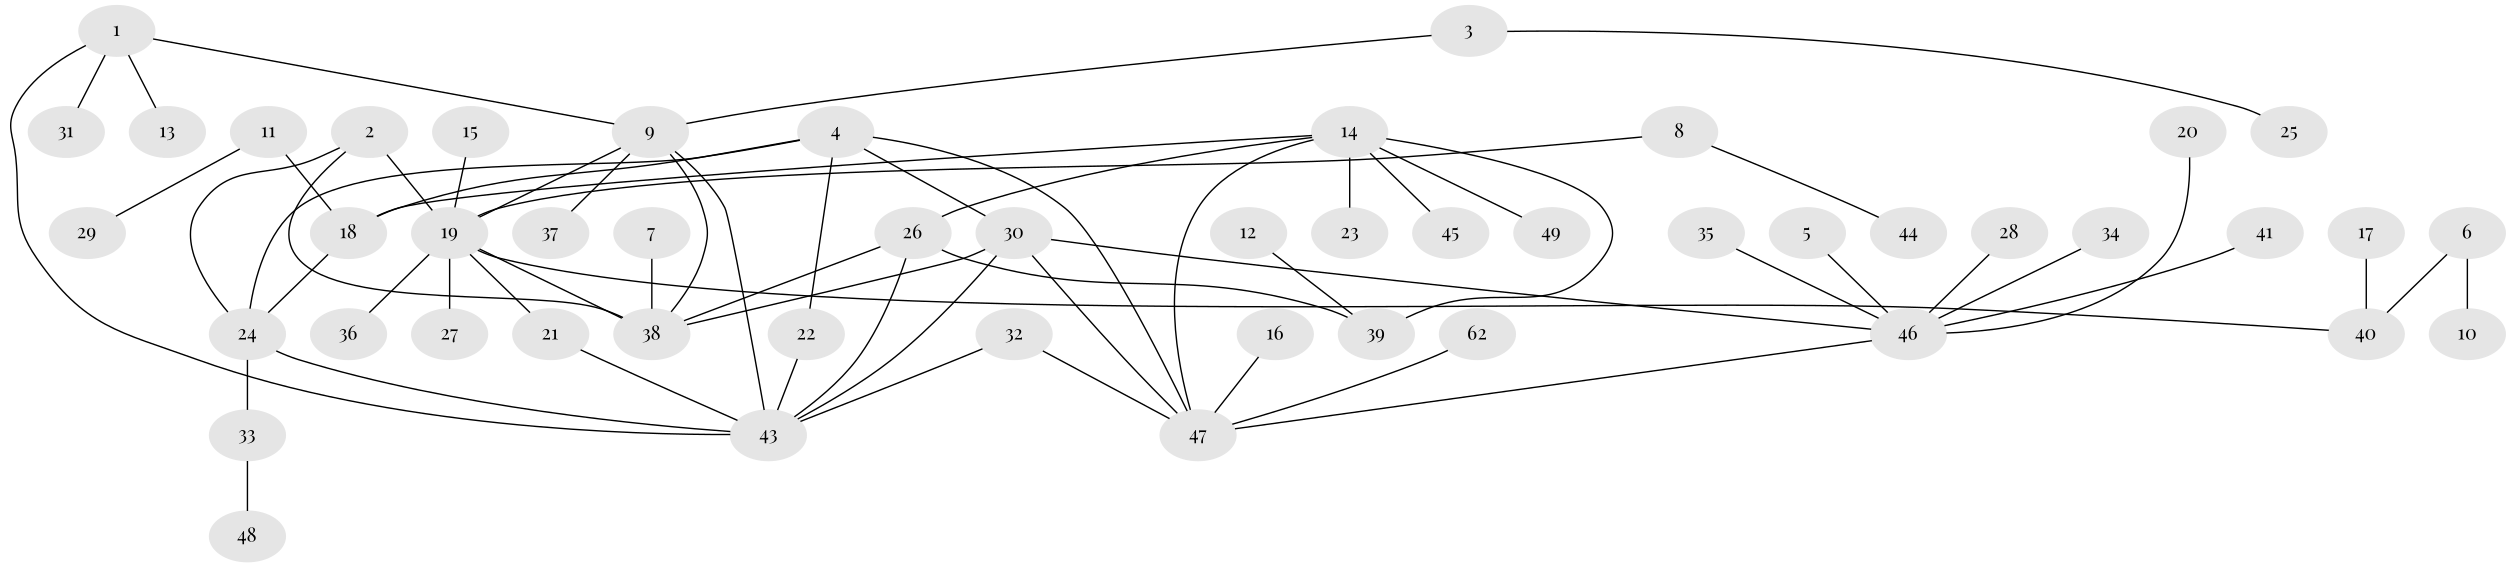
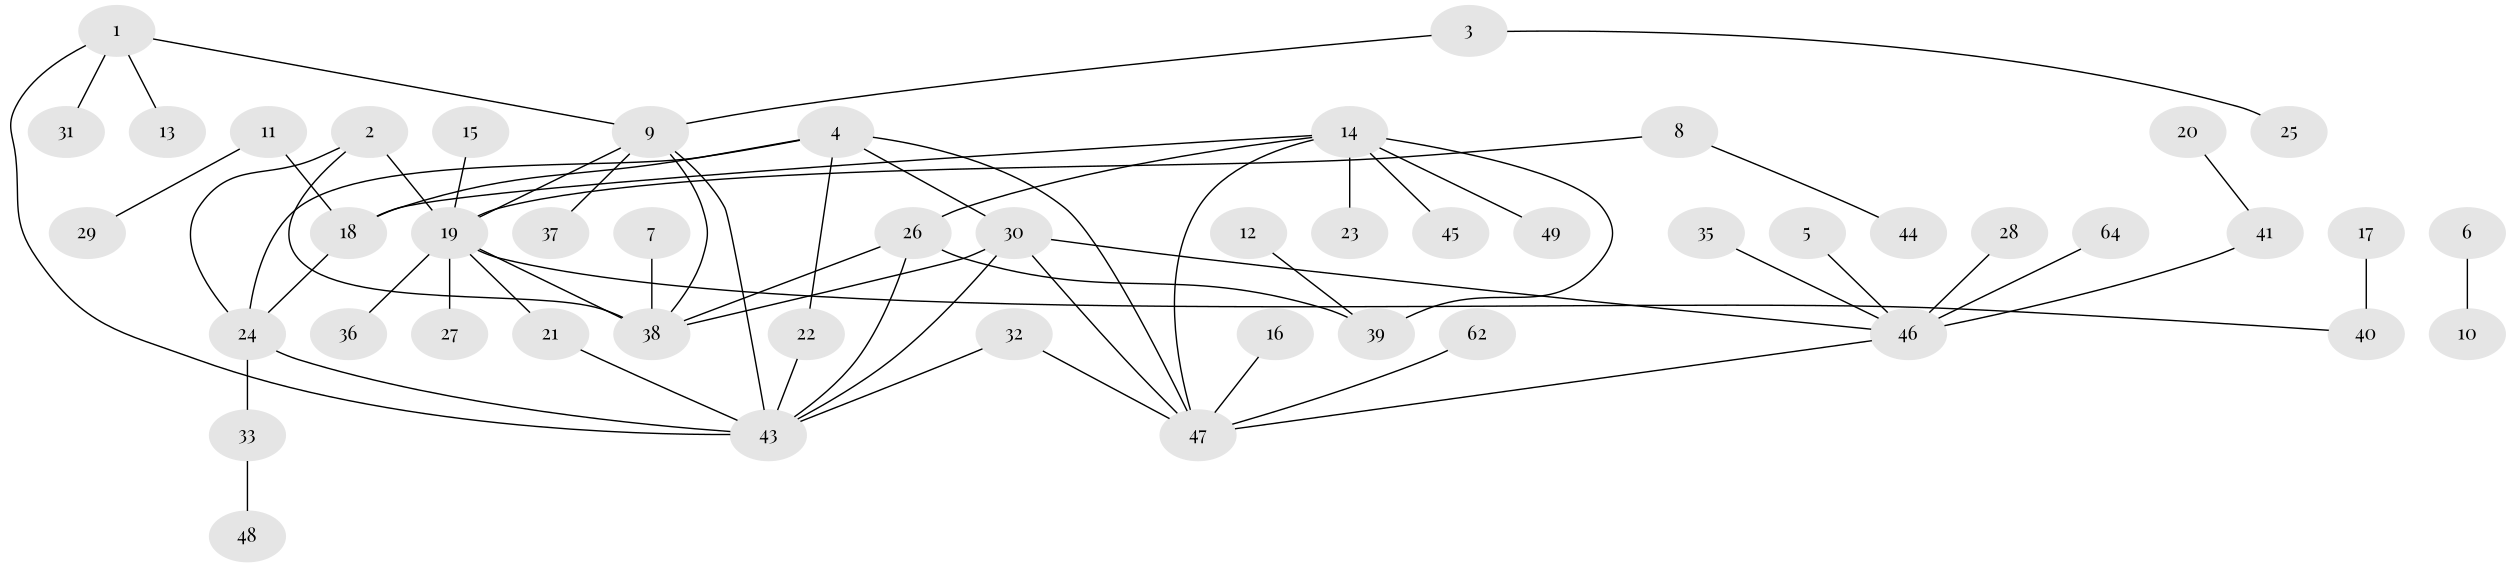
(2111, 233) -> (2111, 233)
(2417, 284) -> none
(2111, 296) -> (2227, 183)
